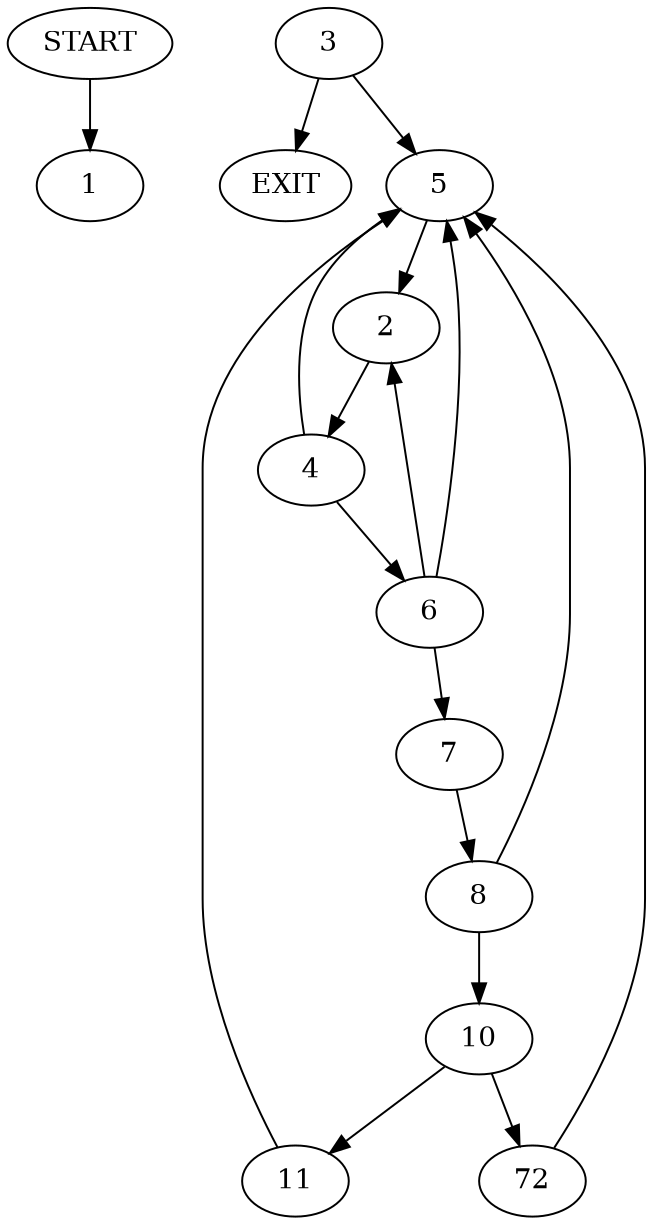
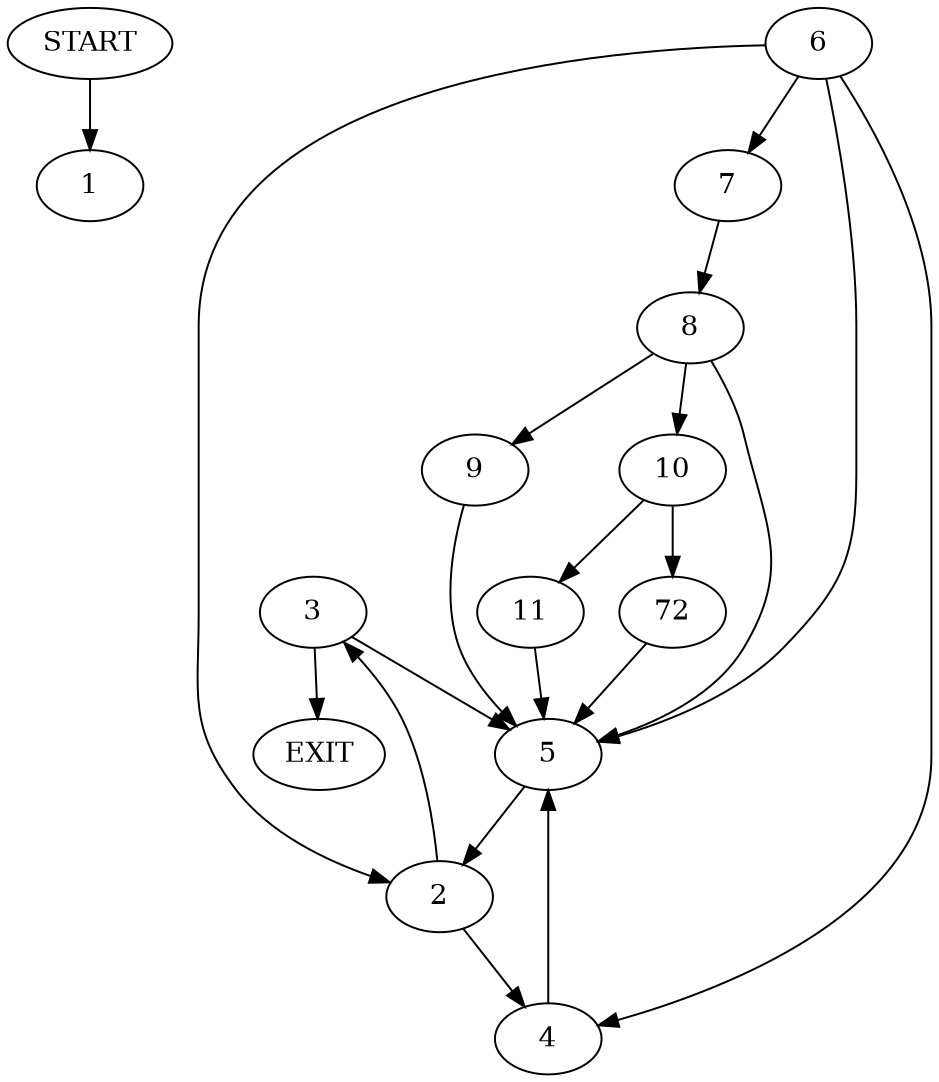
none -> (475, 470)
(364, 534) -> (931, 625)
none -> (415, 752)
